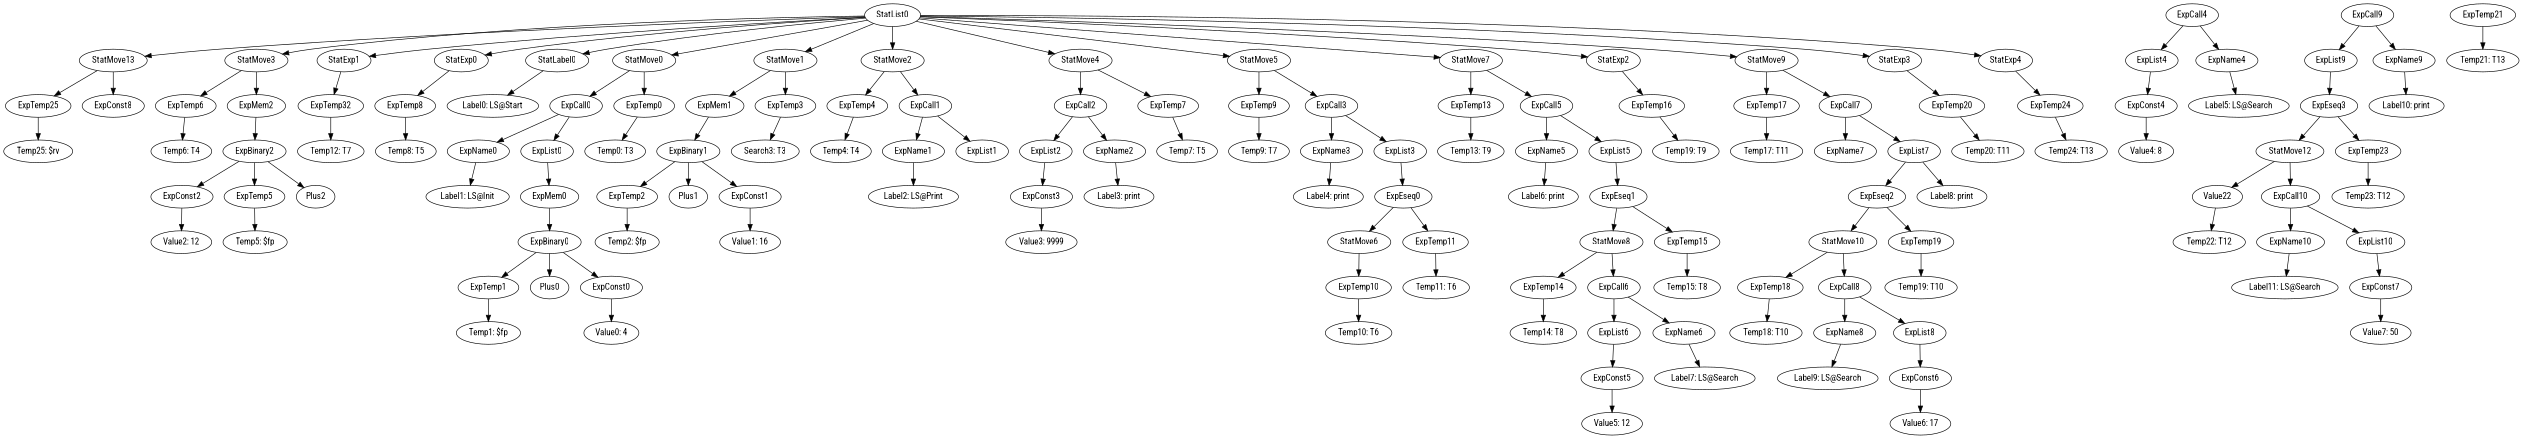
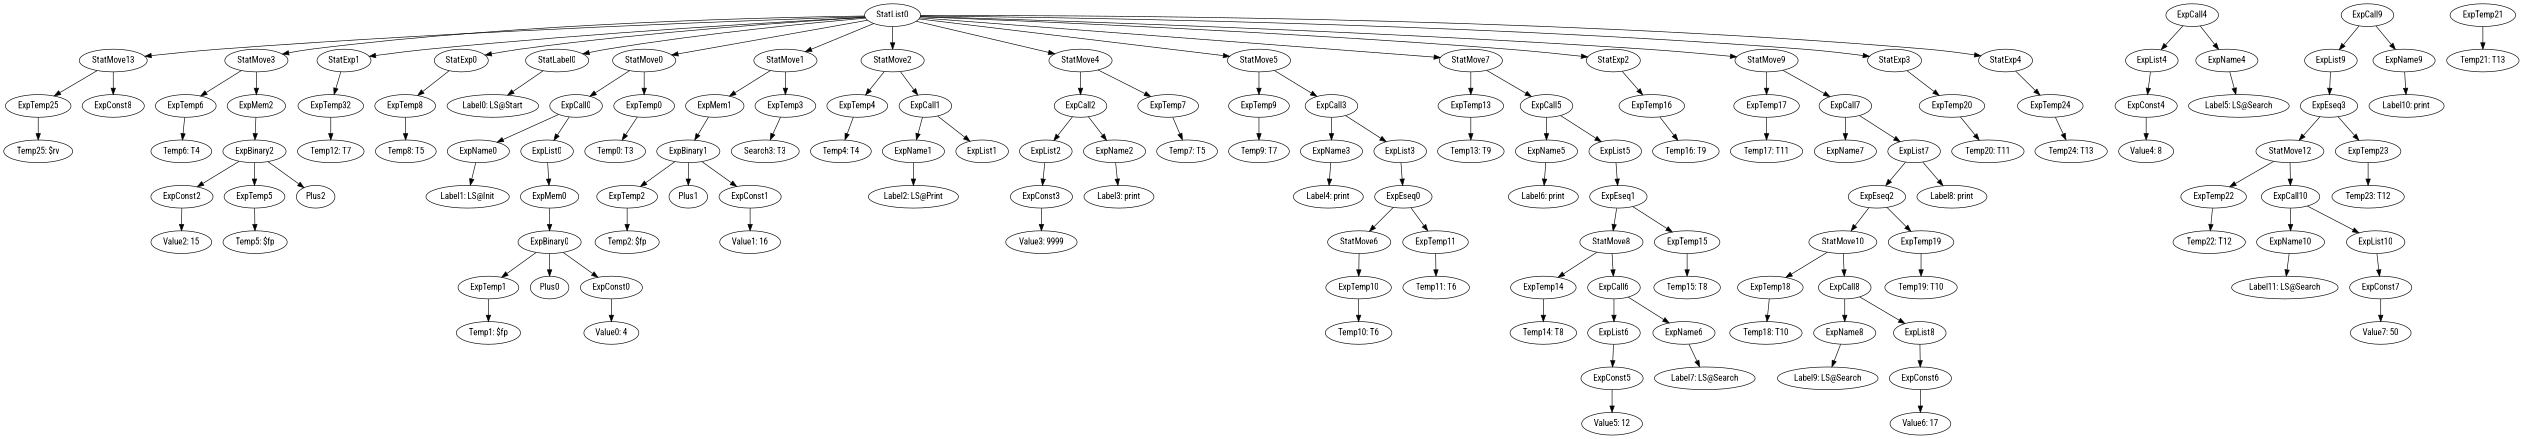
(1686, 151) -> (1686, 151)
(2217, 197) -> (2214, 197)
(181, 242) -> (181, 242)
